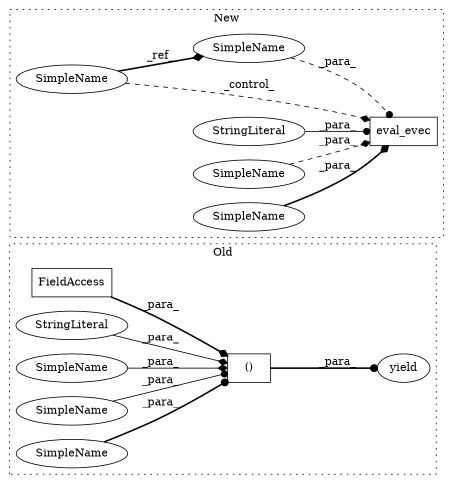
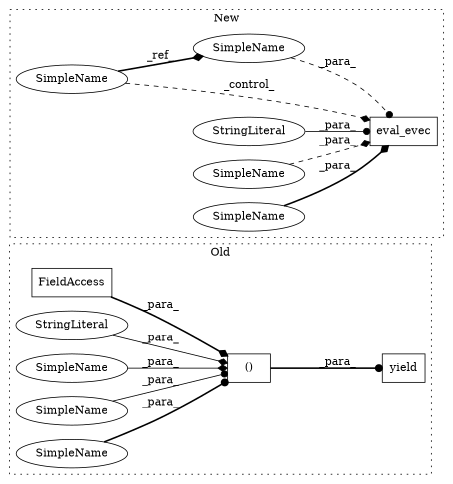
(404, 368) -> (404, 368)
